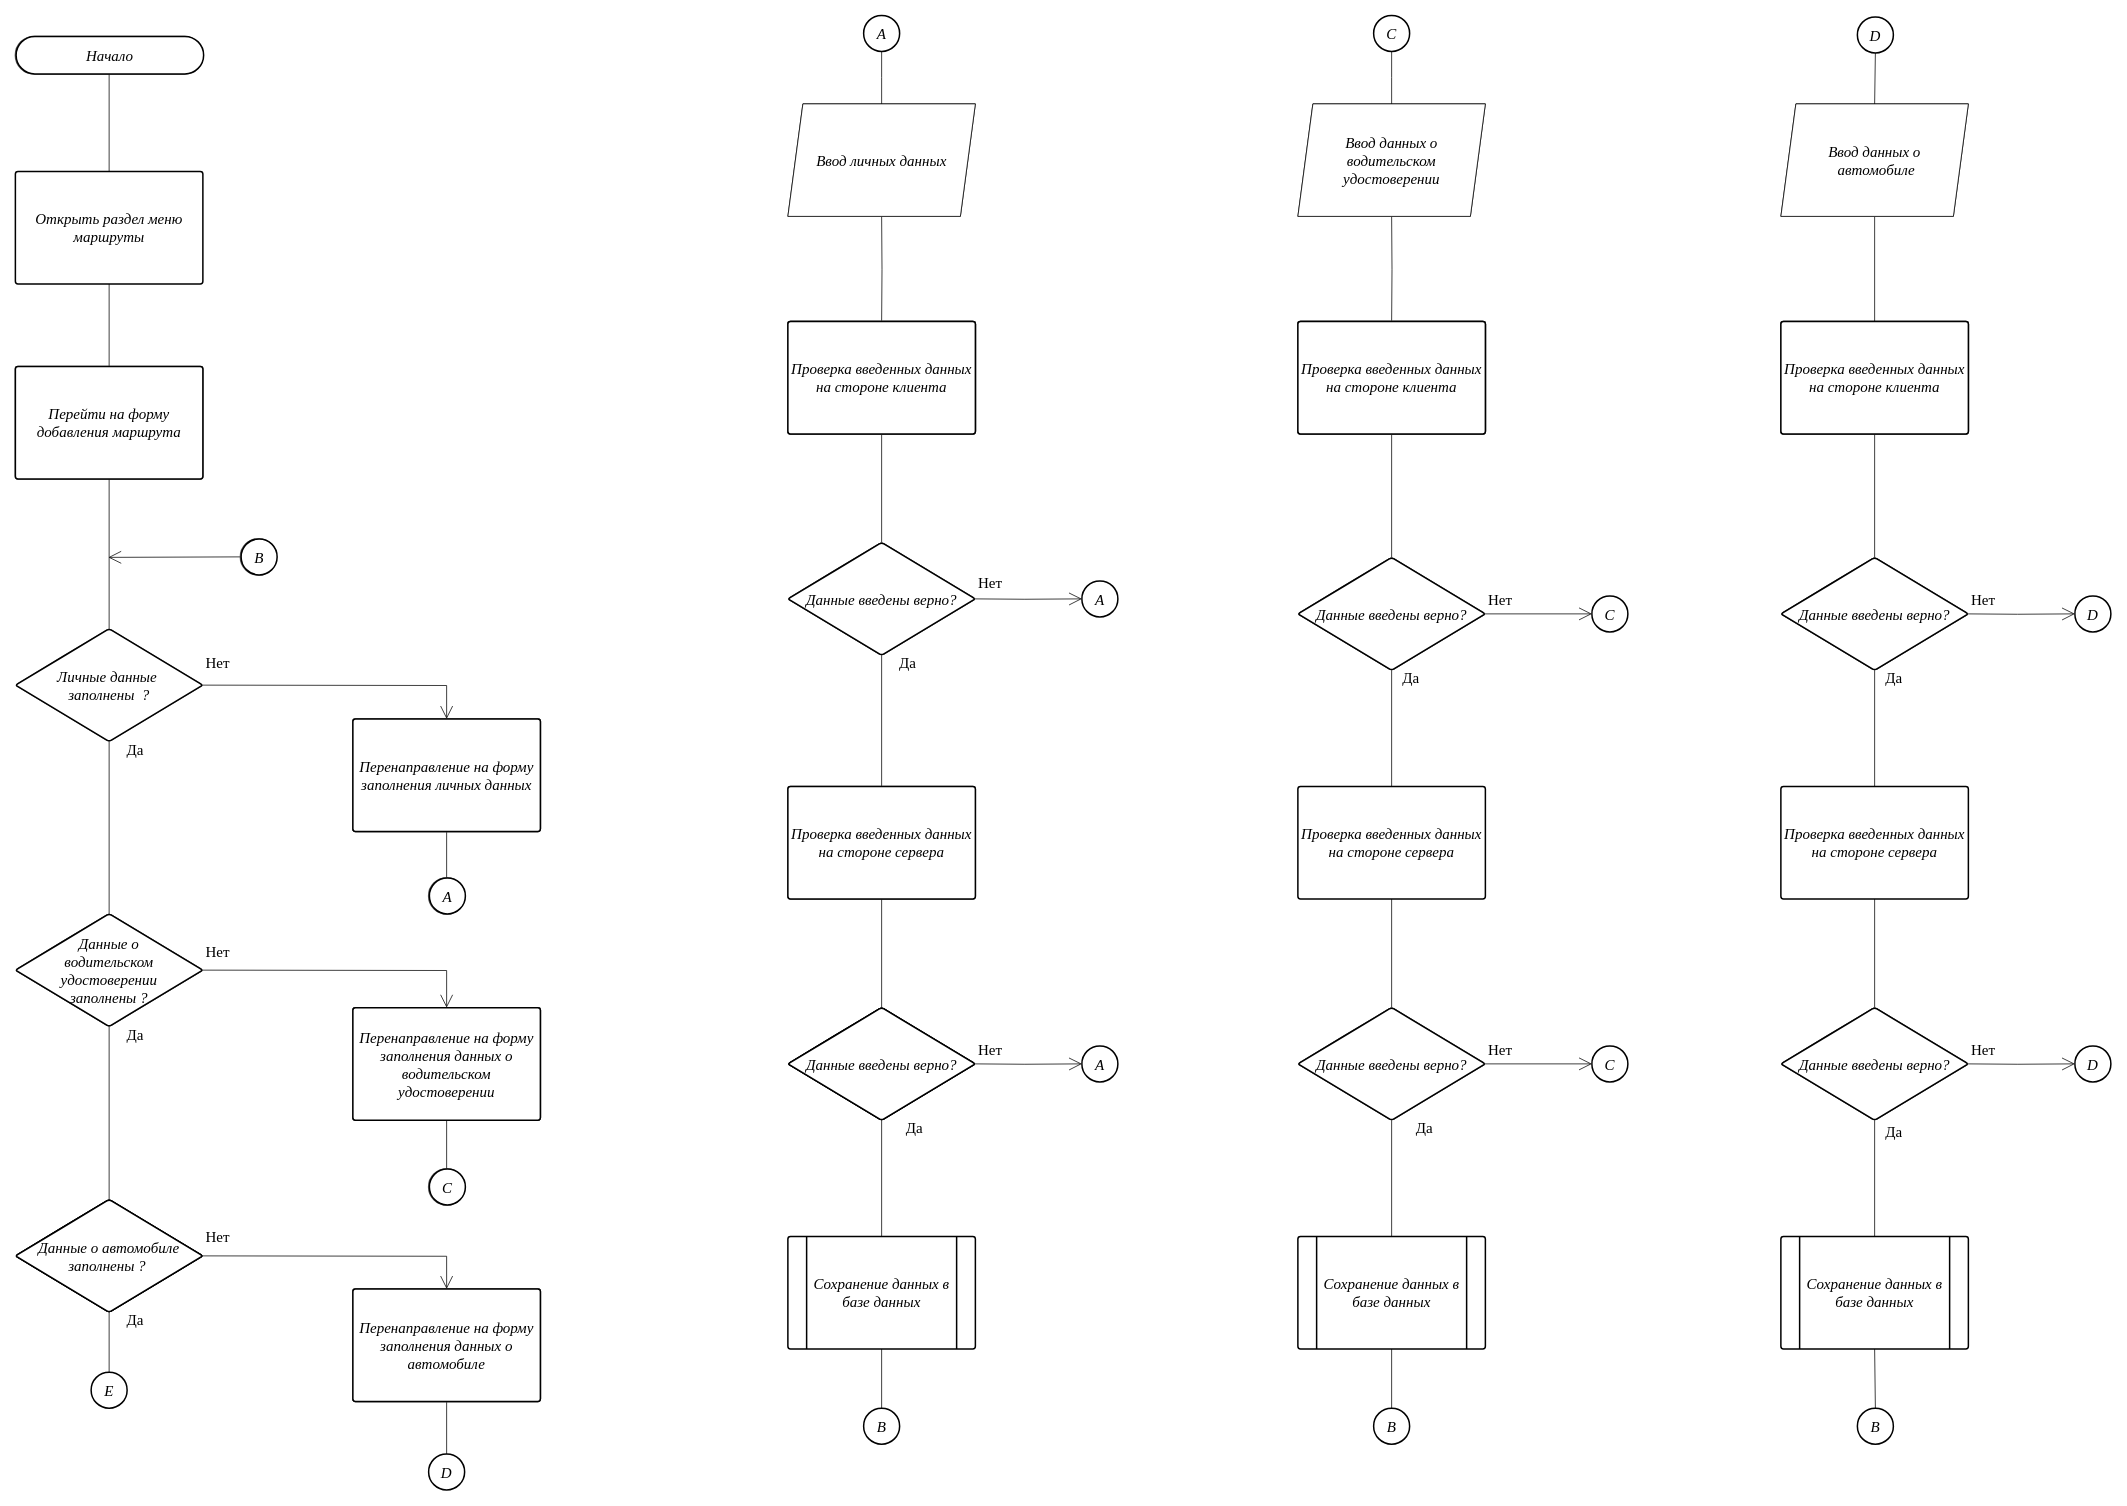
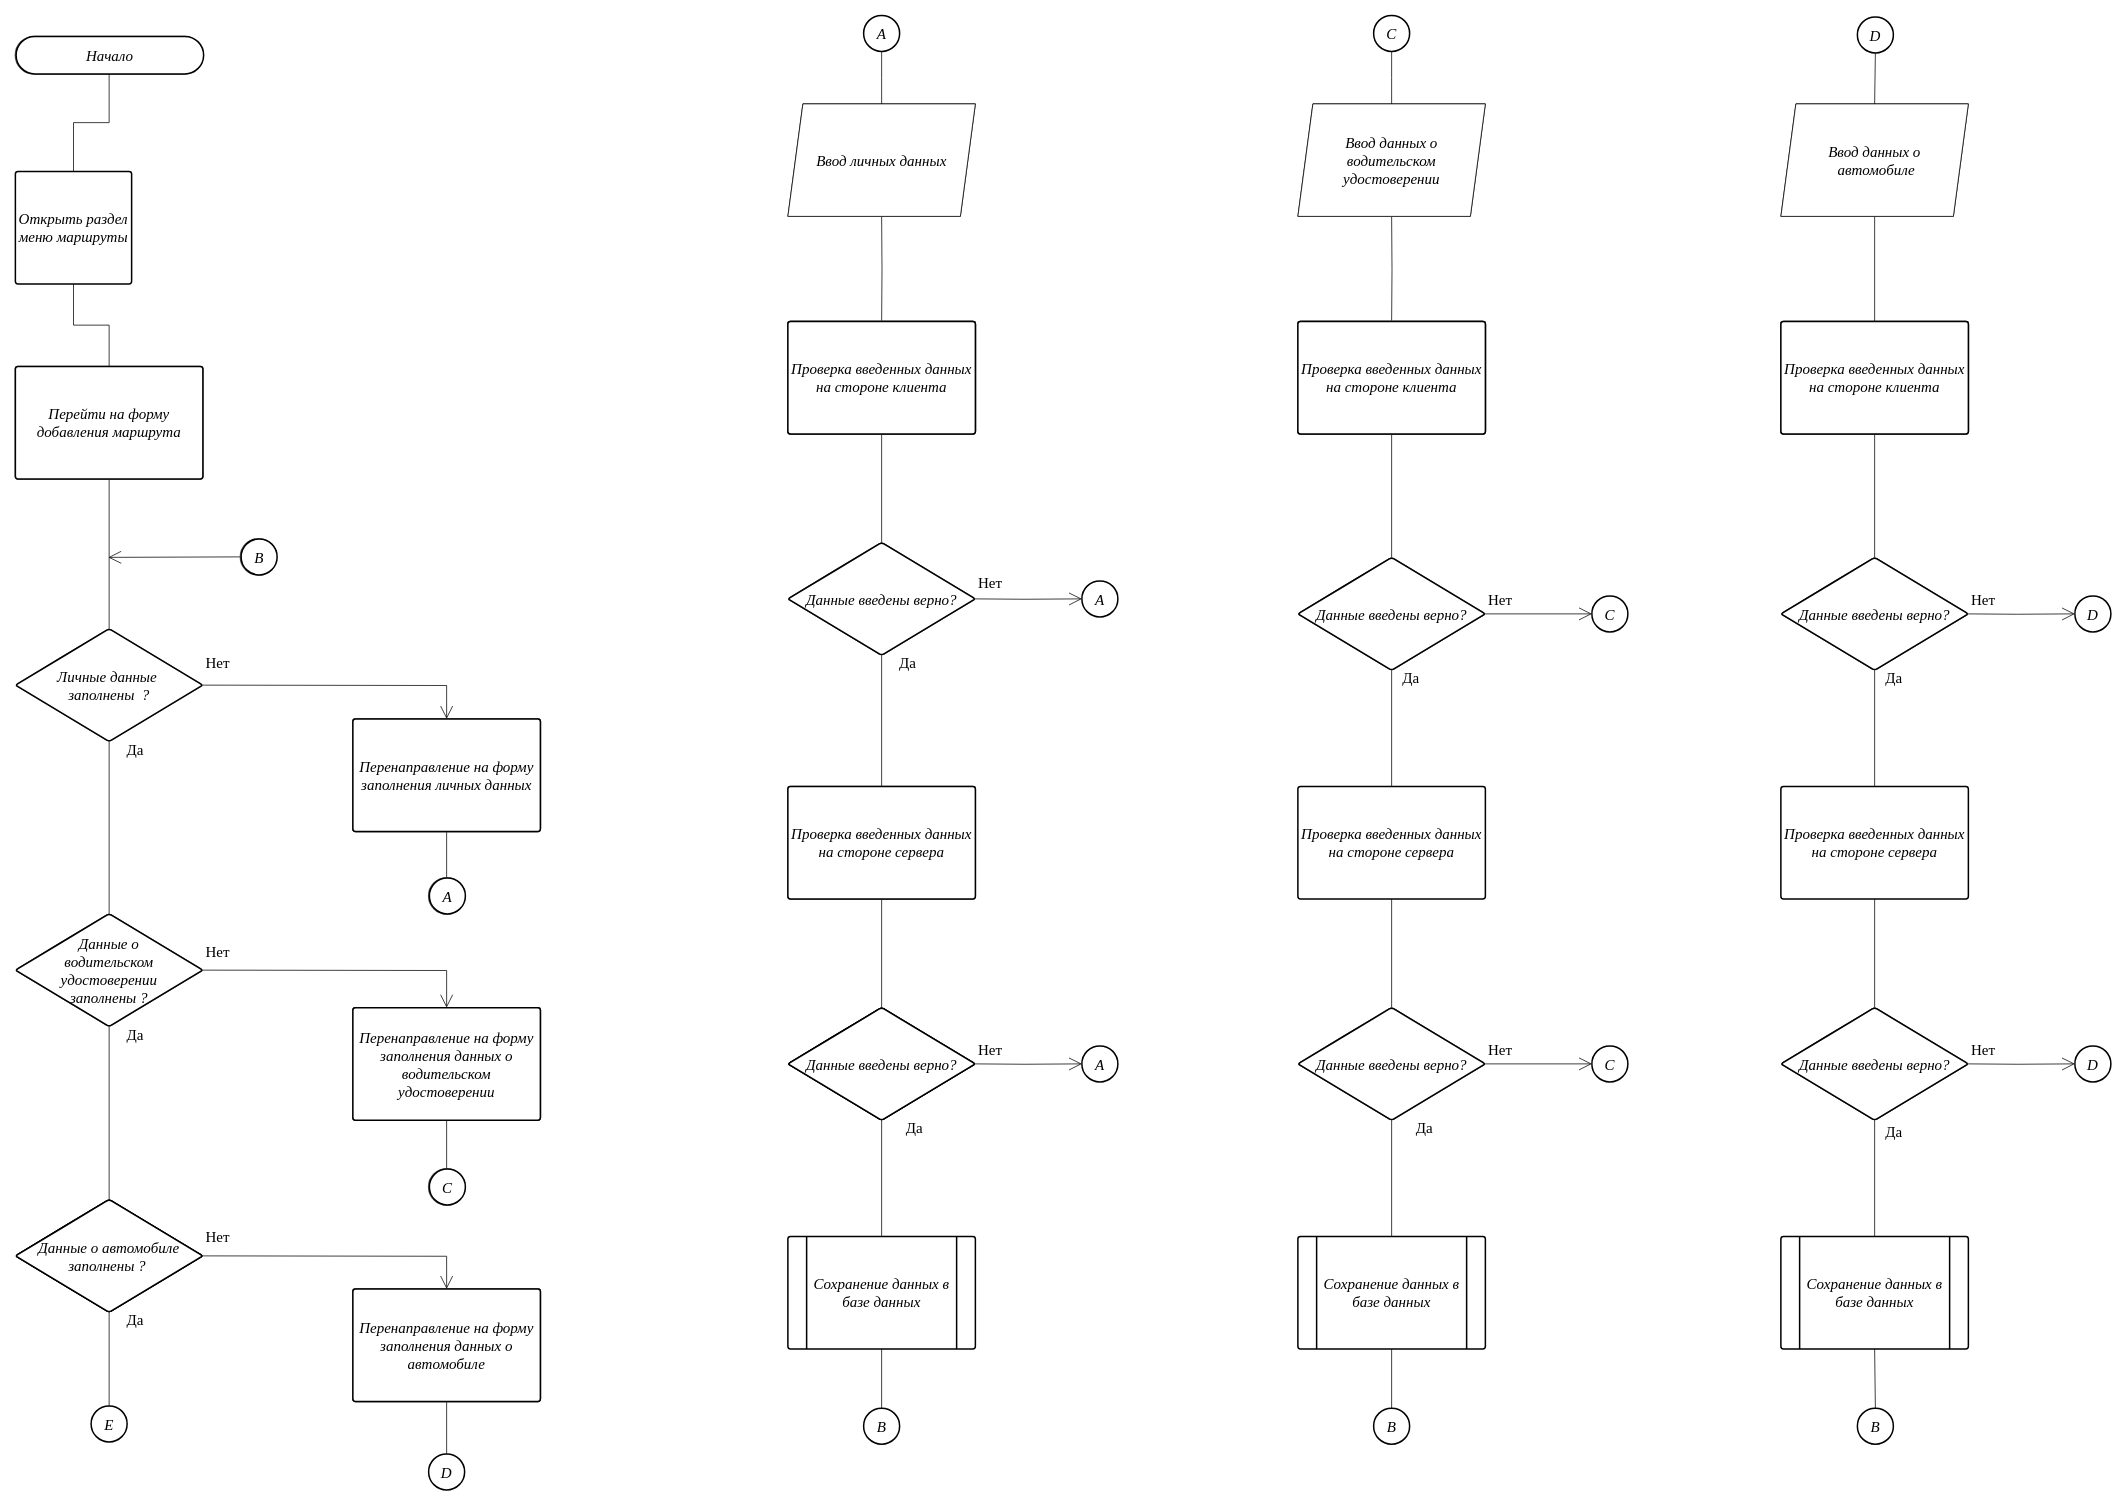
(109, 228) -> (74, 228)
(109, 1390) -> (109, 1424)
